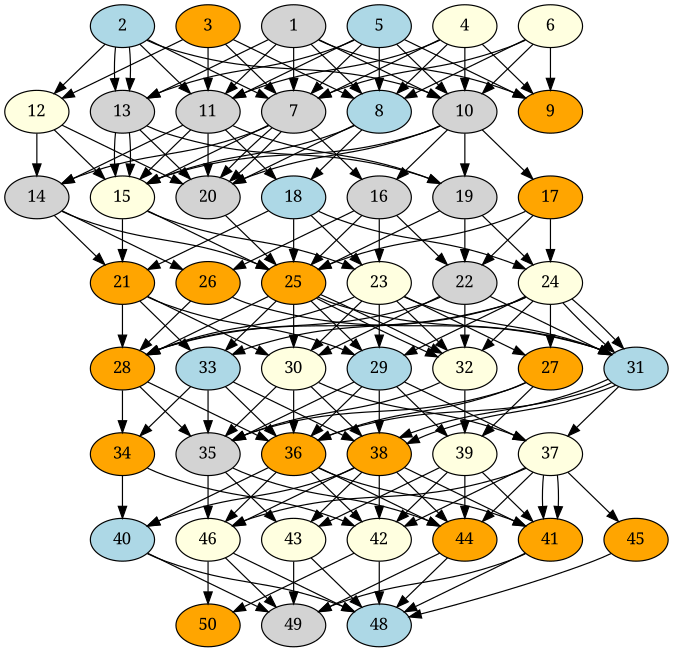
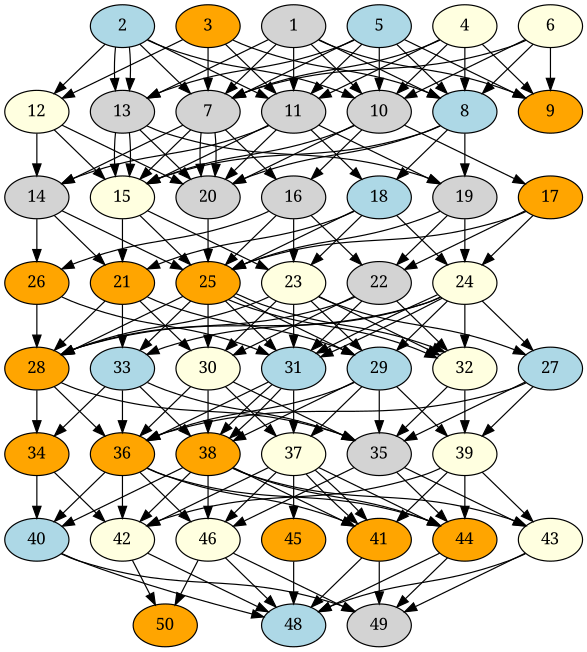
(465, 149) -> (465, 146)
(550, 369) -> (550, 369)
